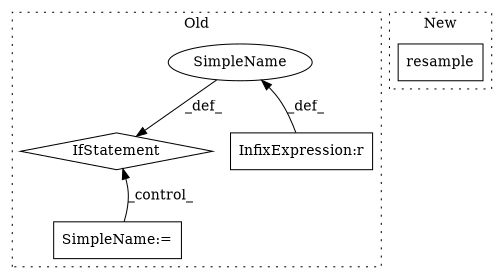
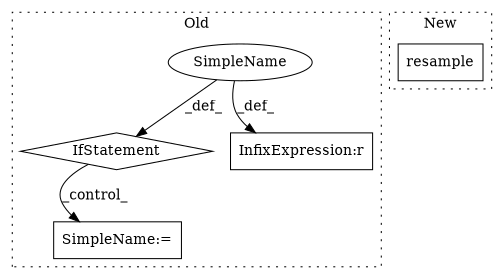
(285, 109) -> (234, 106)
(128, 200) -> (63, 186)
